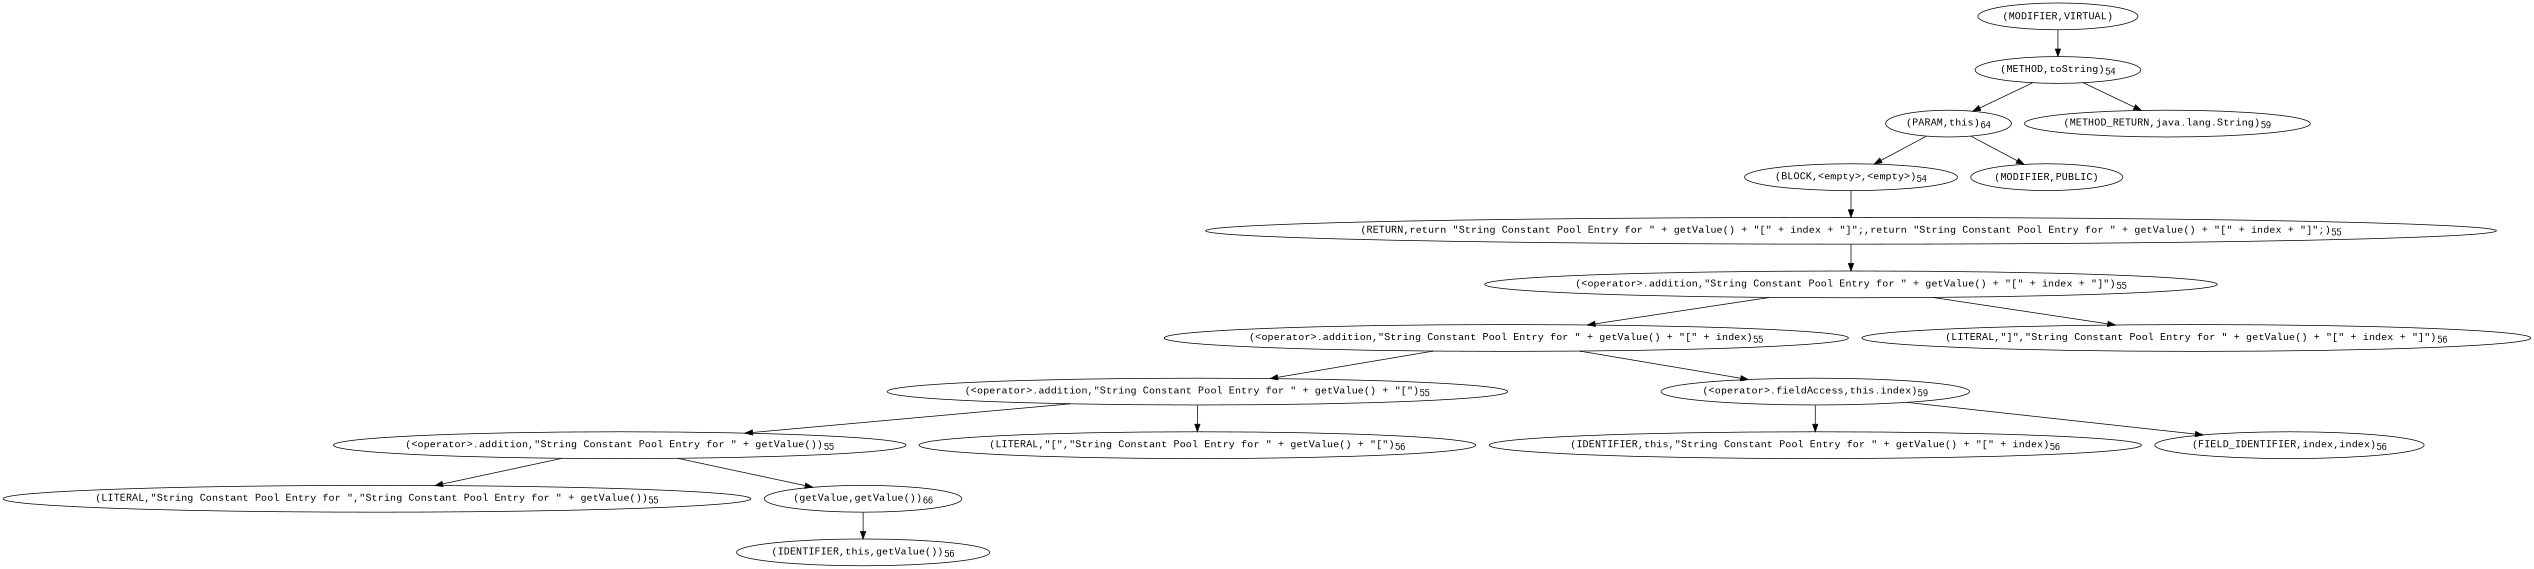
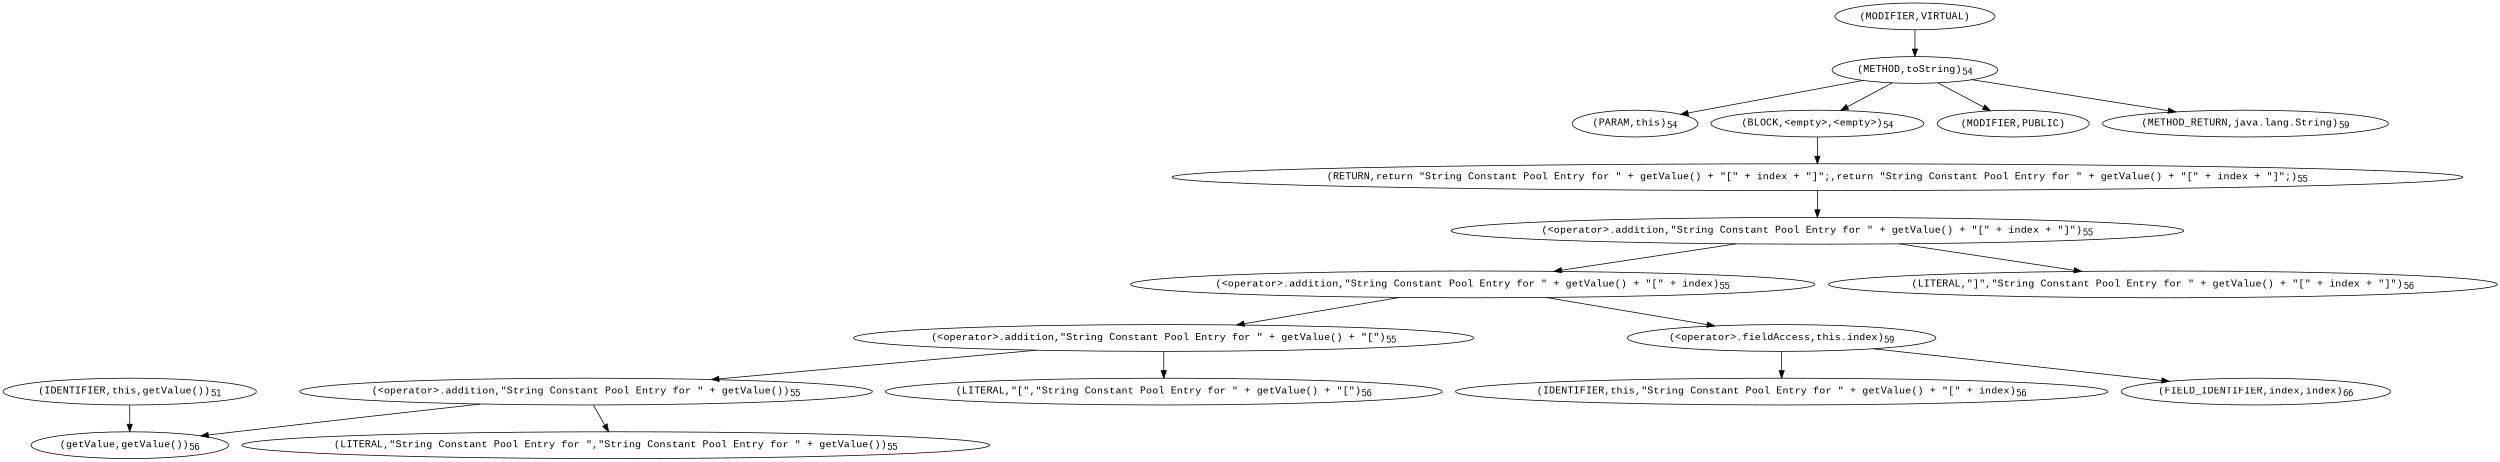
(1986, 122) -> (1672, 122)
(1904, 148) -> (1870, 95)
(1994, 148) -> (1961, 95)
(2382, 444) -> (2348, 390)
(928, 498) -> (195, 444)
(863, 522) -> (130, 415)
(949, 551) -> (216, 390)
